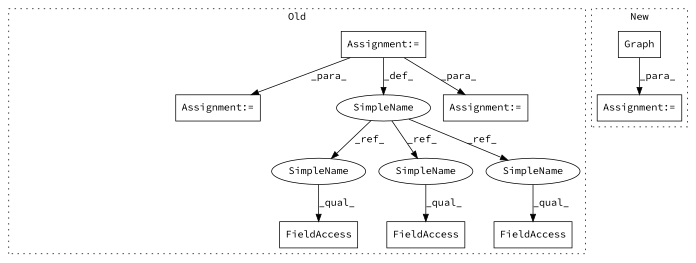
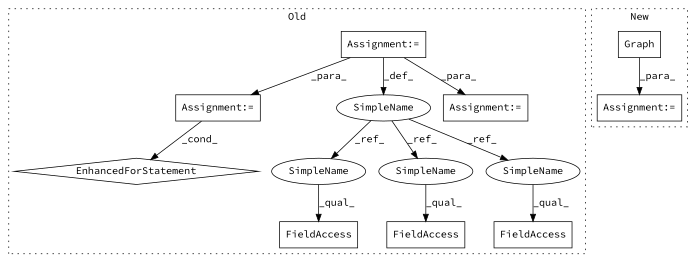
none -> (136, 171)
